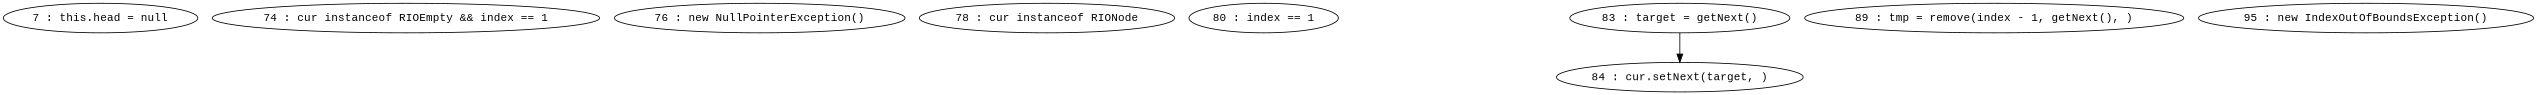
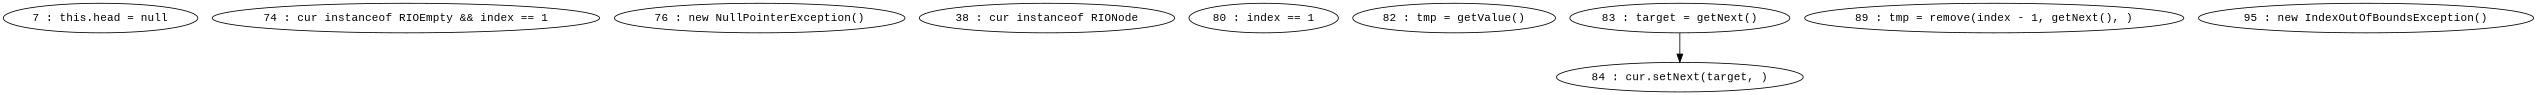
(1047, 18) -> (1047, 18)
none -> (1454, 18)
